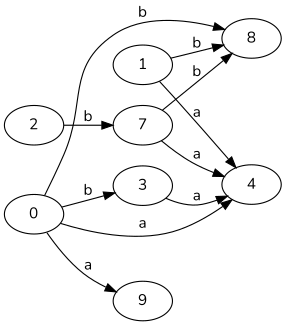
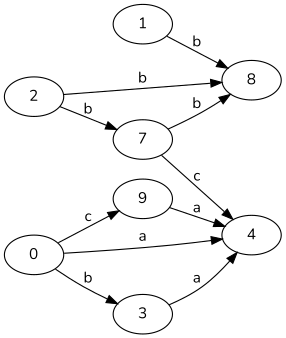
(88, 62) -> (137, 89)
(194, 120) -> (192, 215)
(197, 154) -> (197, 176)
(88, 265) -> (88, 217)
